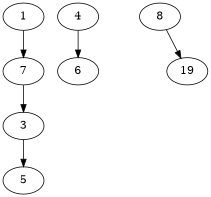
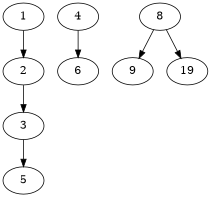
(24, 71) -> (24, 71)
none -> (133, 71)
